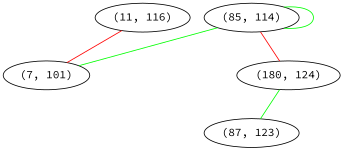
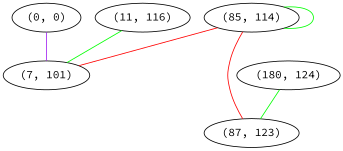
none -> (46, 18)
(94, 47) -> (94, 47)
(148, 47) -> (148, 47)
(270, 47) -> (228, 75)
